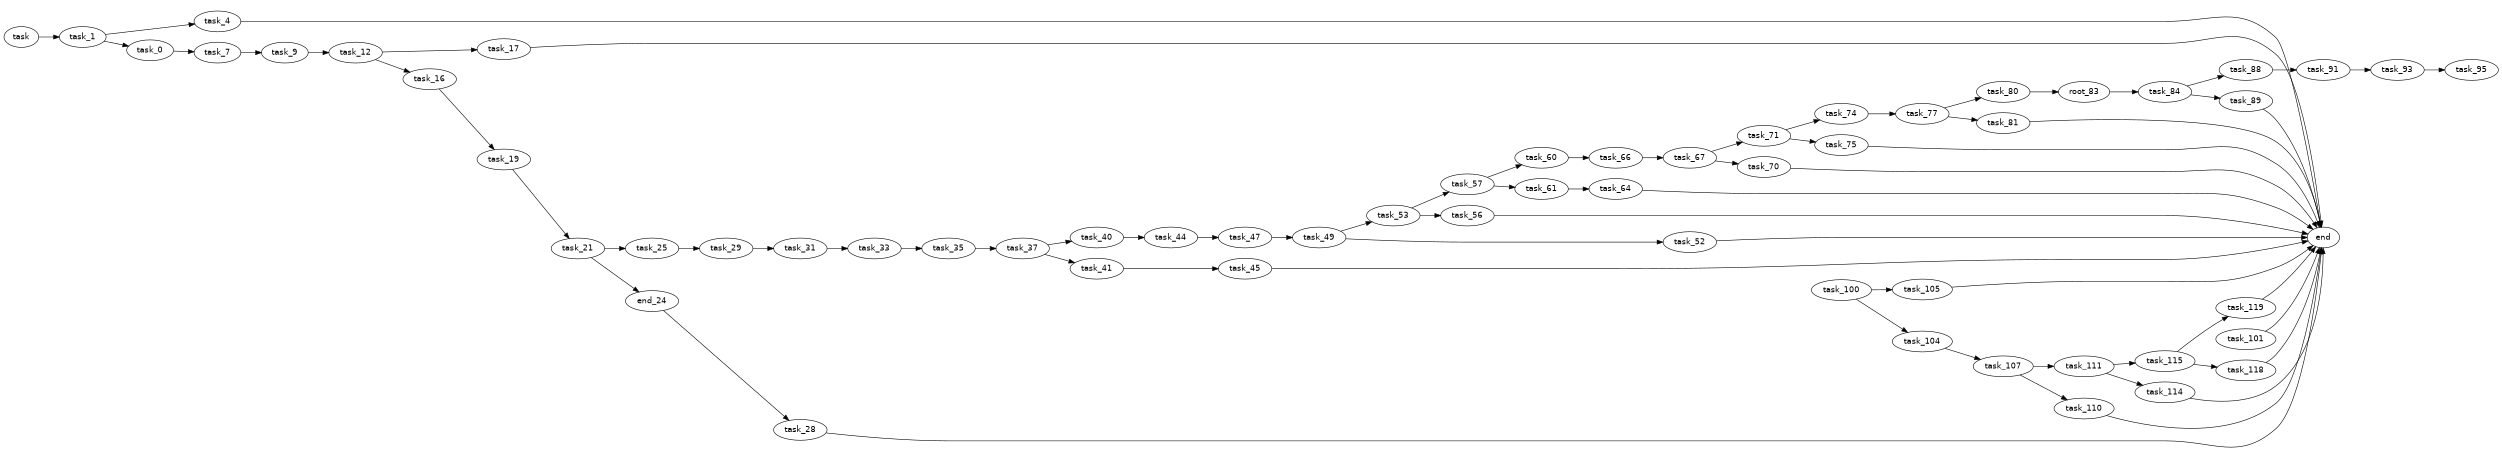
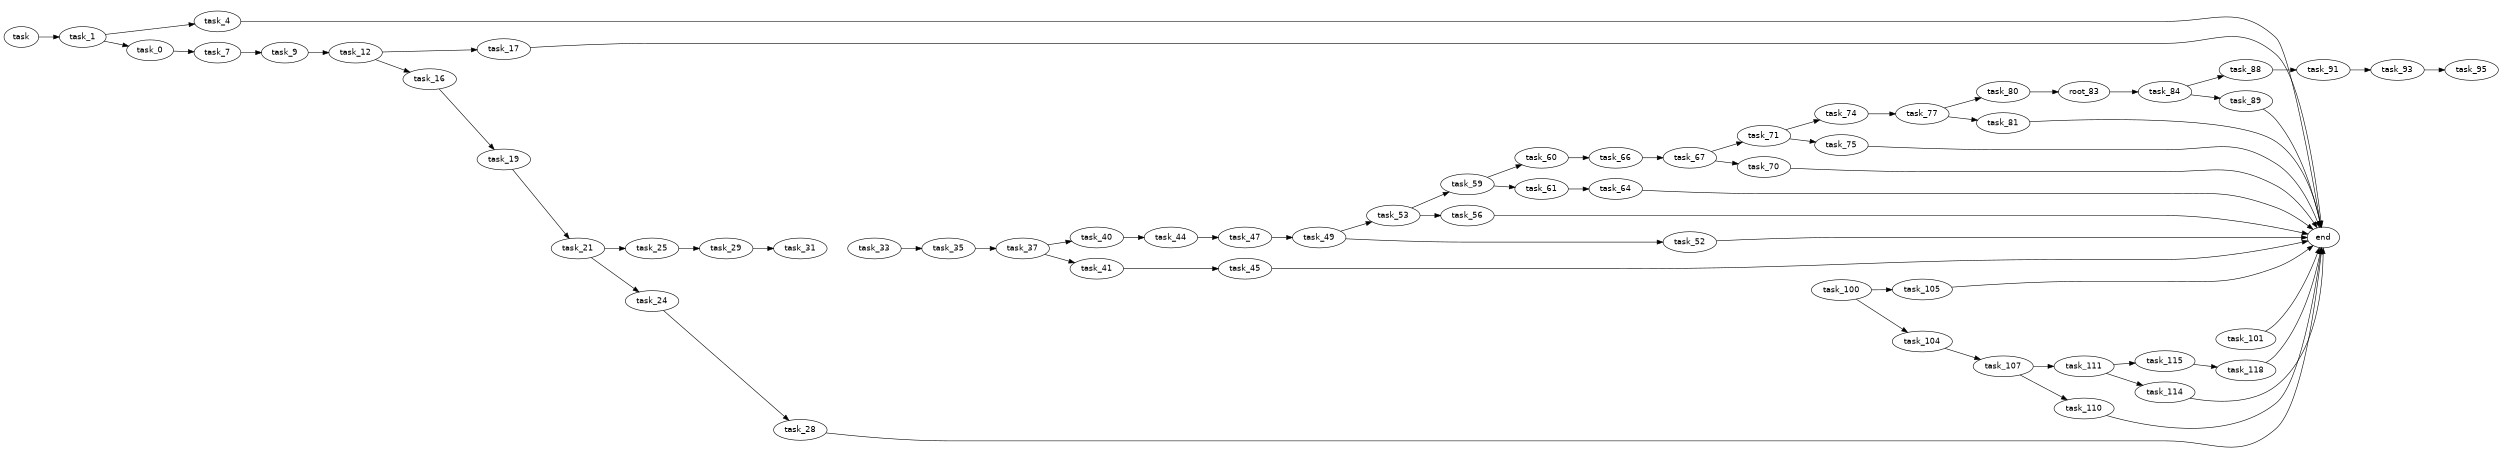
(1467, 184) -> (1467, 184)
(834, 248) -> none
(652, 301) -> (652, 301)
(2246, 308) -> none
